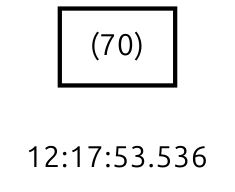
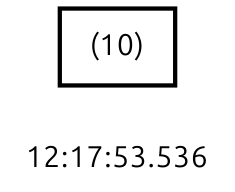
(117, 47) -> (117, 47)
